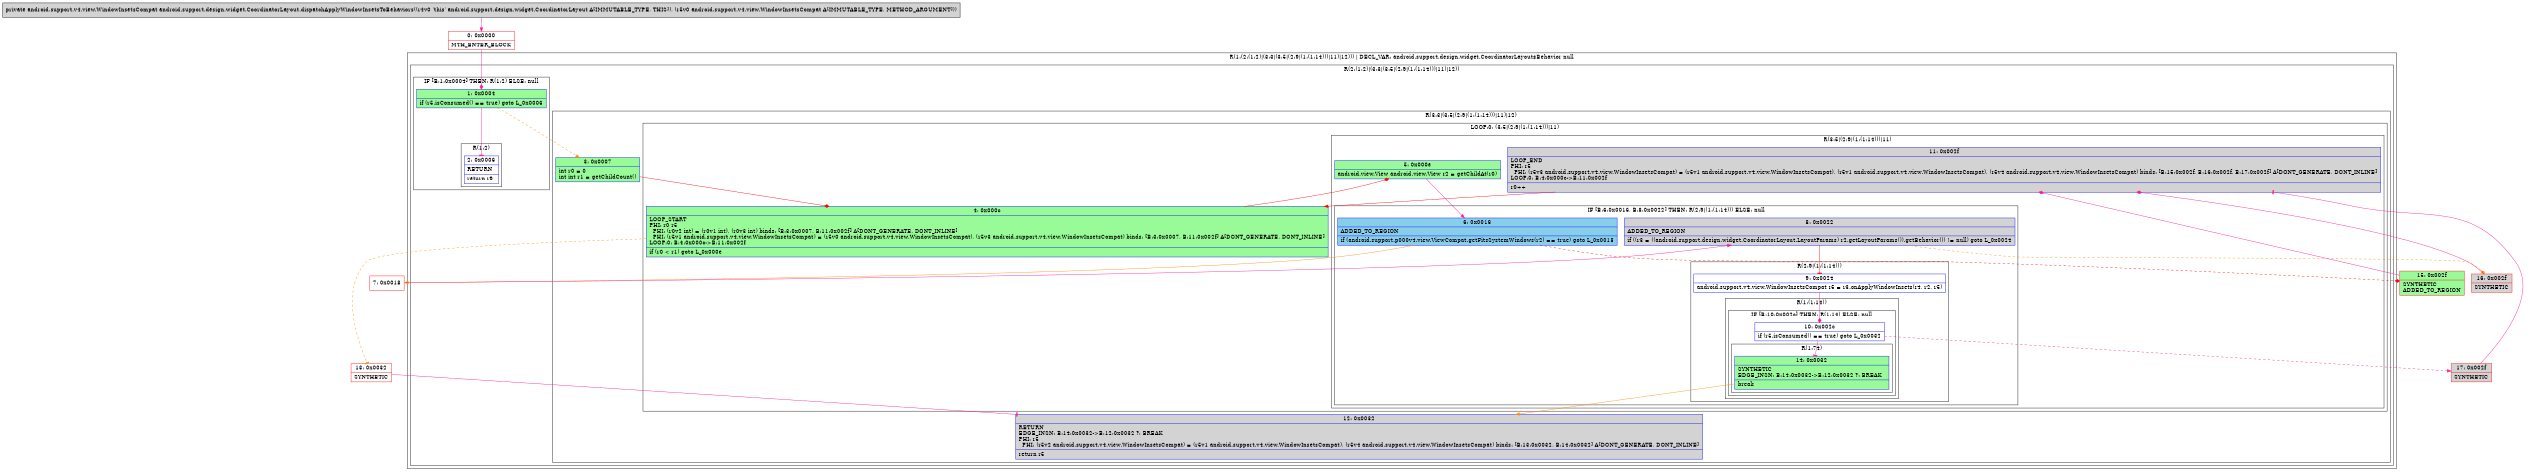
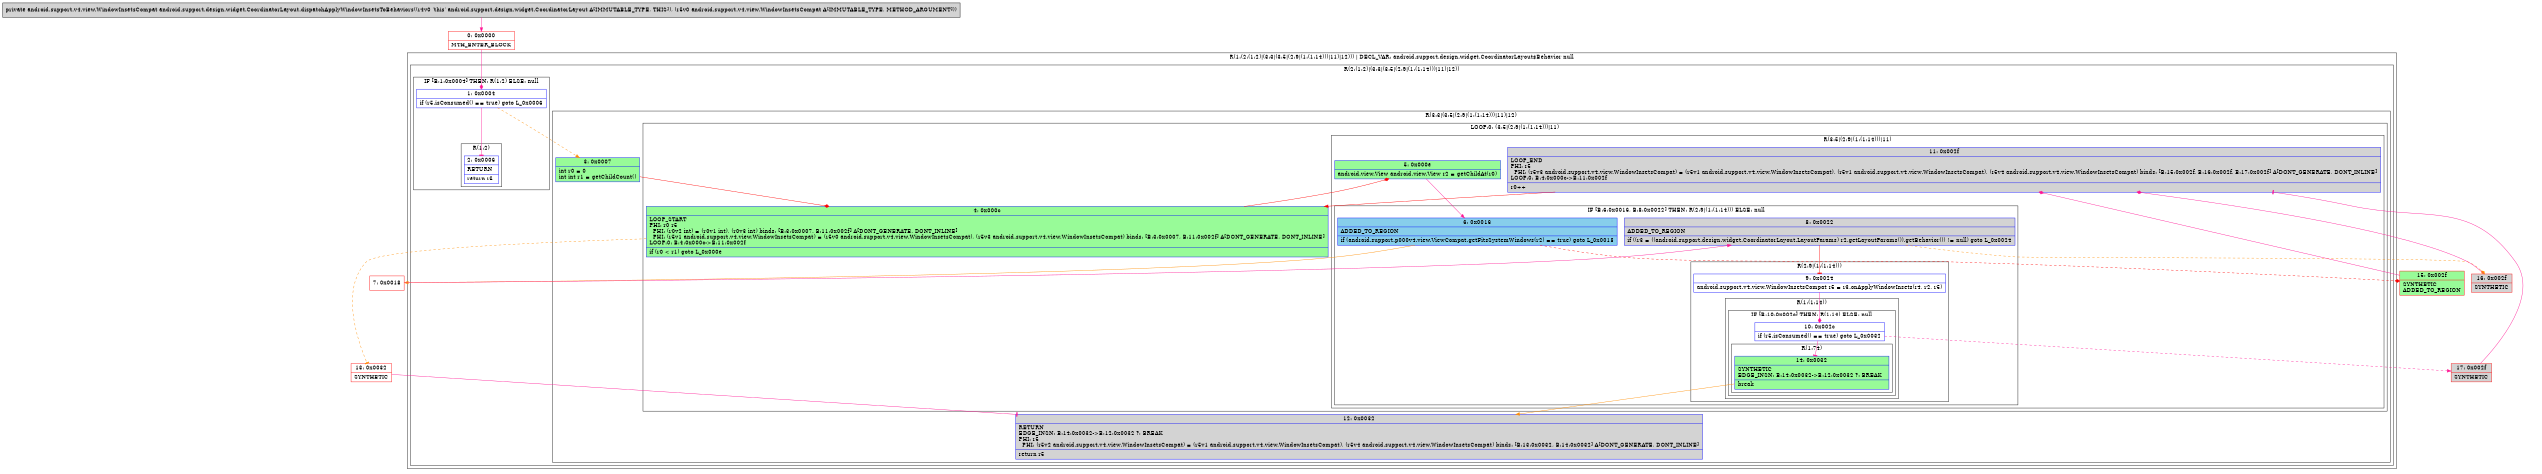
(481, 99) -> (481, 99)
(480, 179) -> (480, 179)
